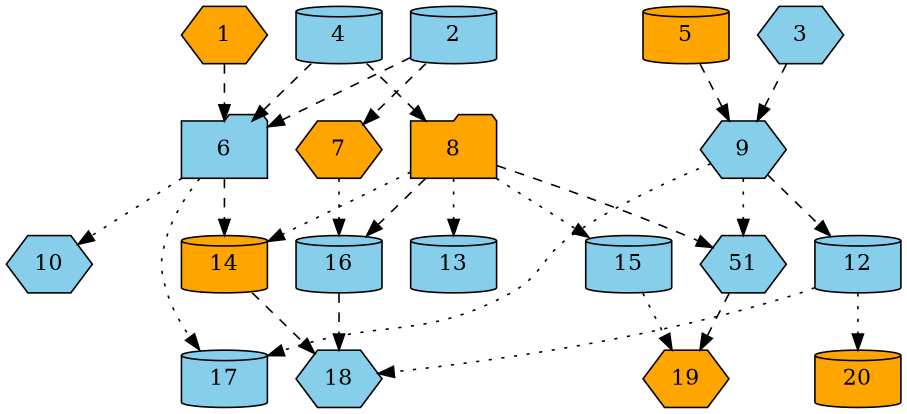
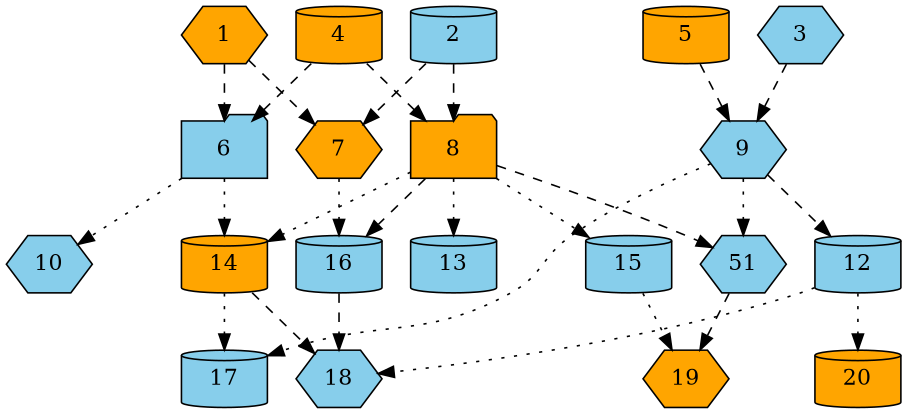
(339, 35) -> (339, 35)
none -> (275, 85)
(347, 89) -> (454, 85)
(224, 199) -> (224, 199)
(162, 256) -> (224, 314)
